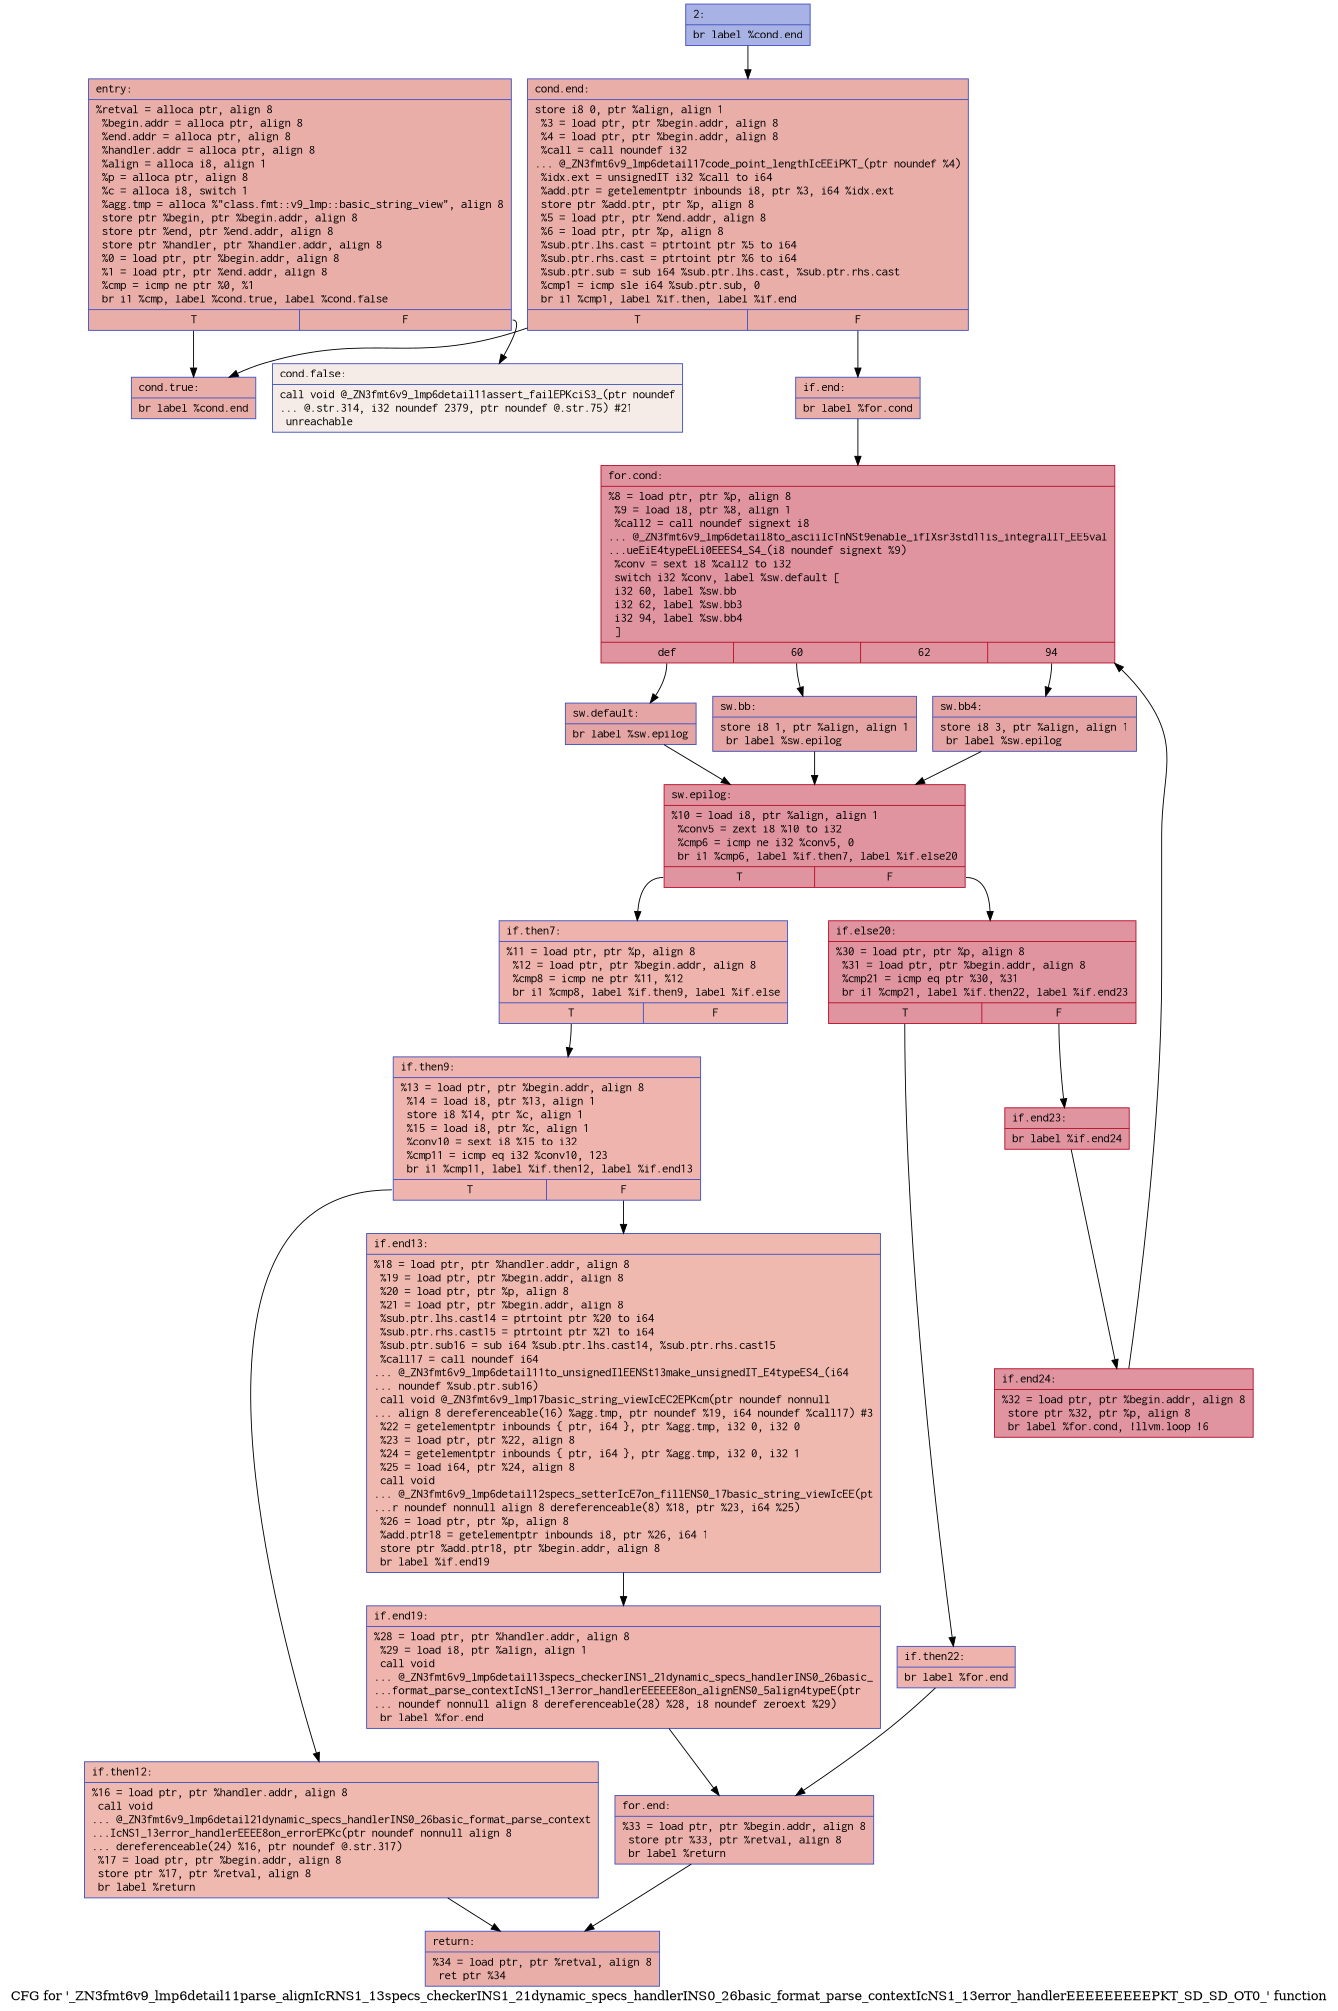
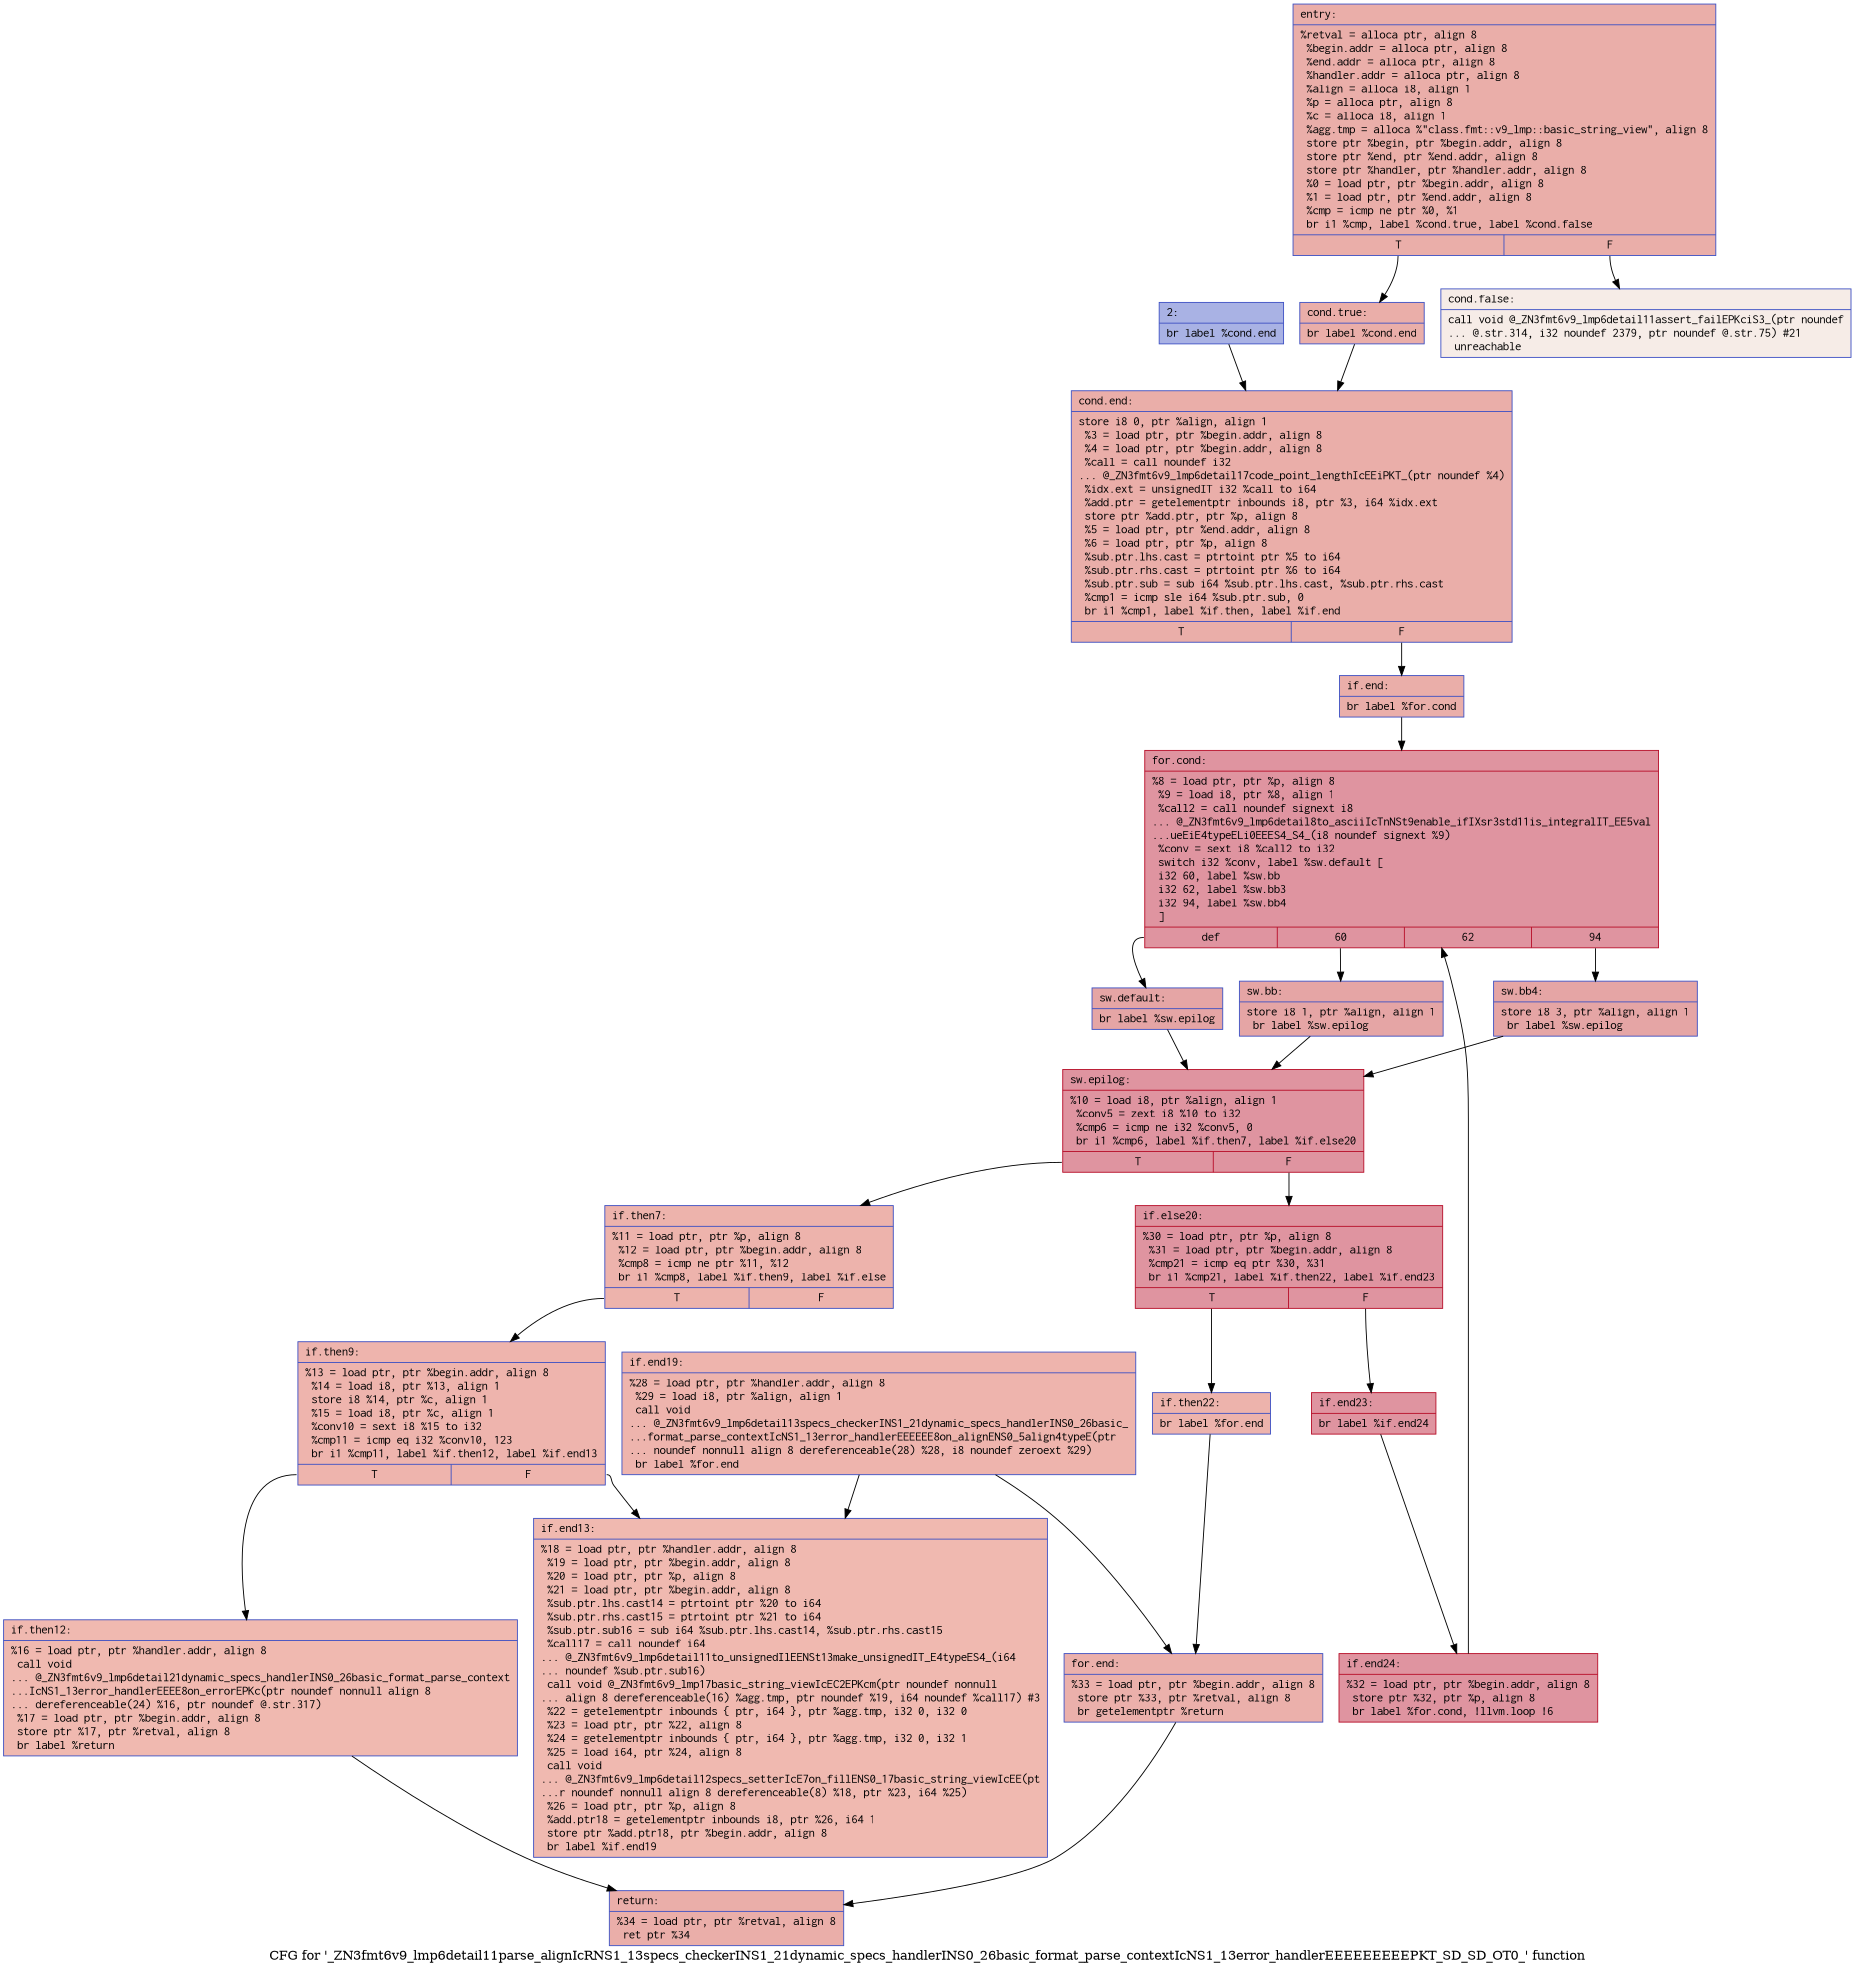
(172, 191) -> (1374, 116)
(382, 348) -> (1348, 363)
(624, 1585) -> (854, 1492)
(674, 1853) -> (1147, 1711)
